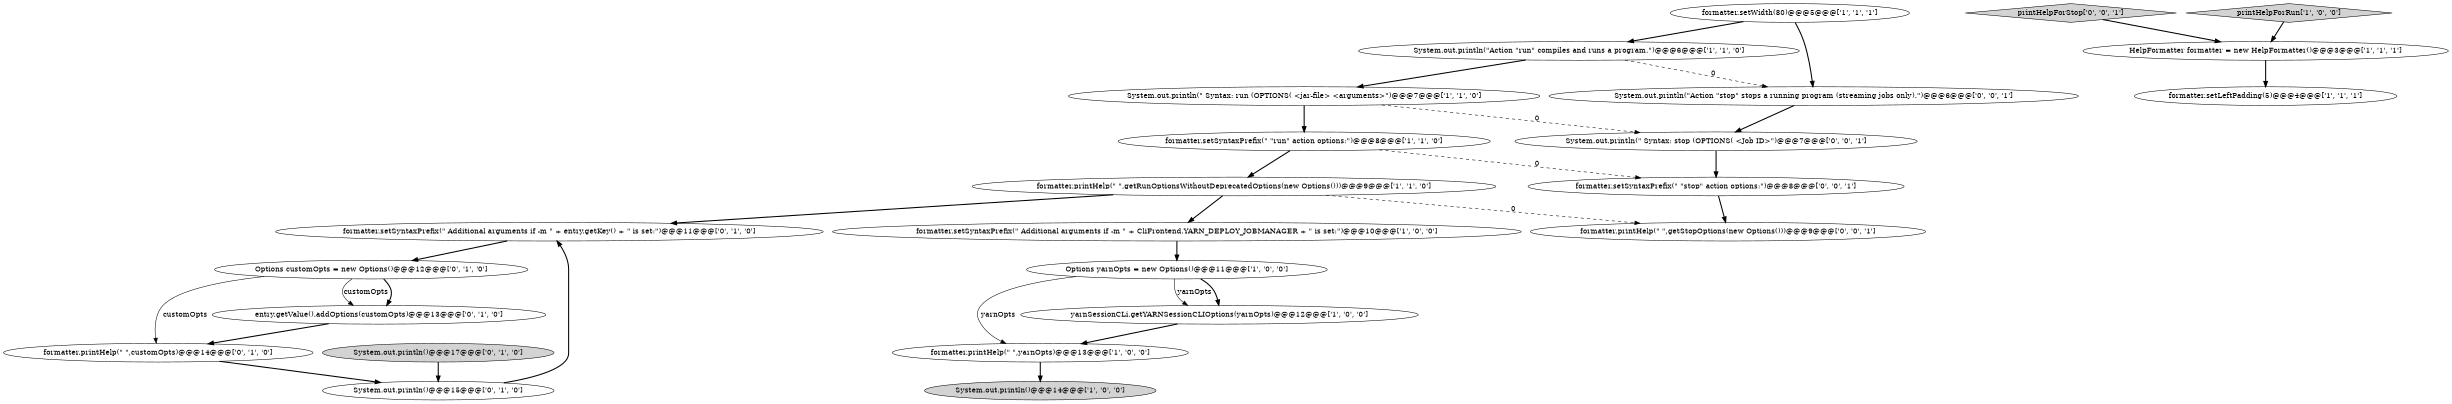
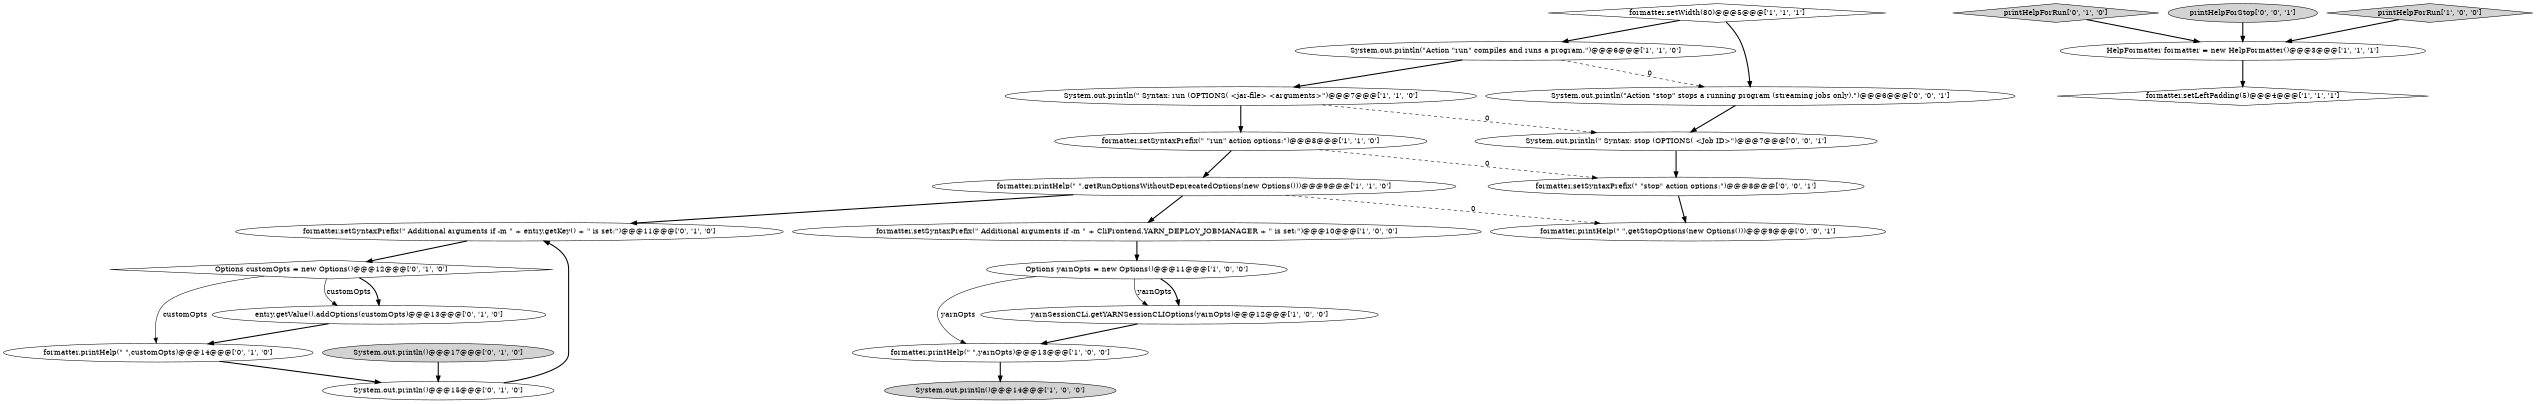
(1790, 13) -> (1717, 13)
none -> (2056, 13)
(2071, 13) -> (2243, 13)
(2266, 96) -> (2243, 96)
(371, 270) -> (331, 270)
